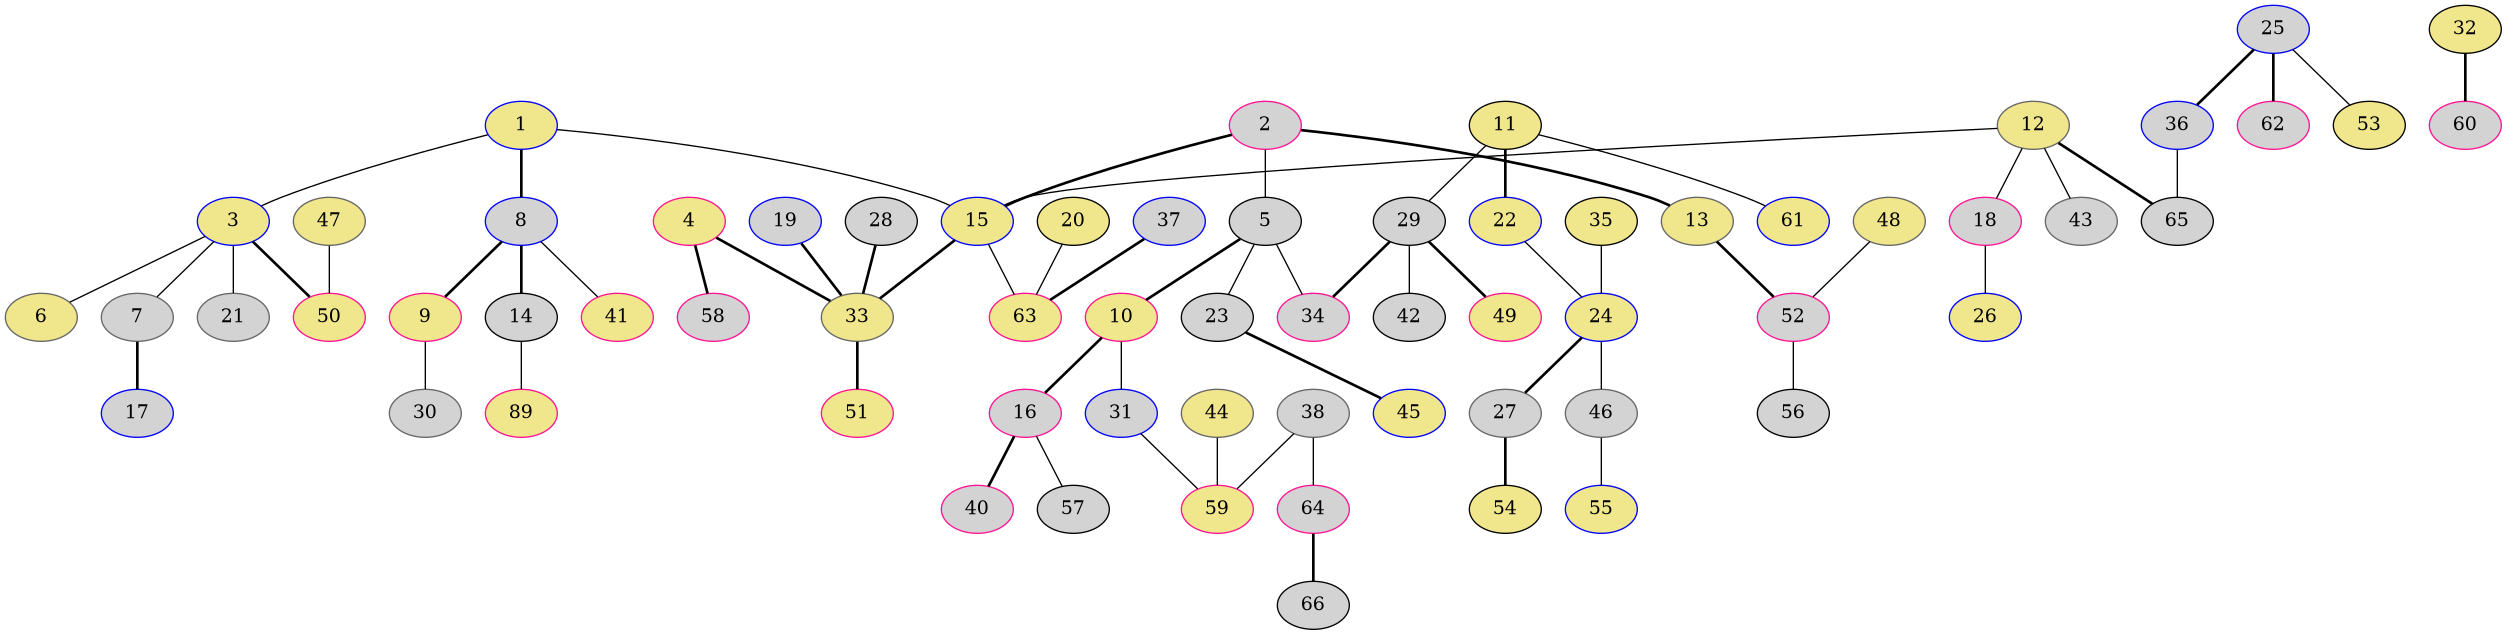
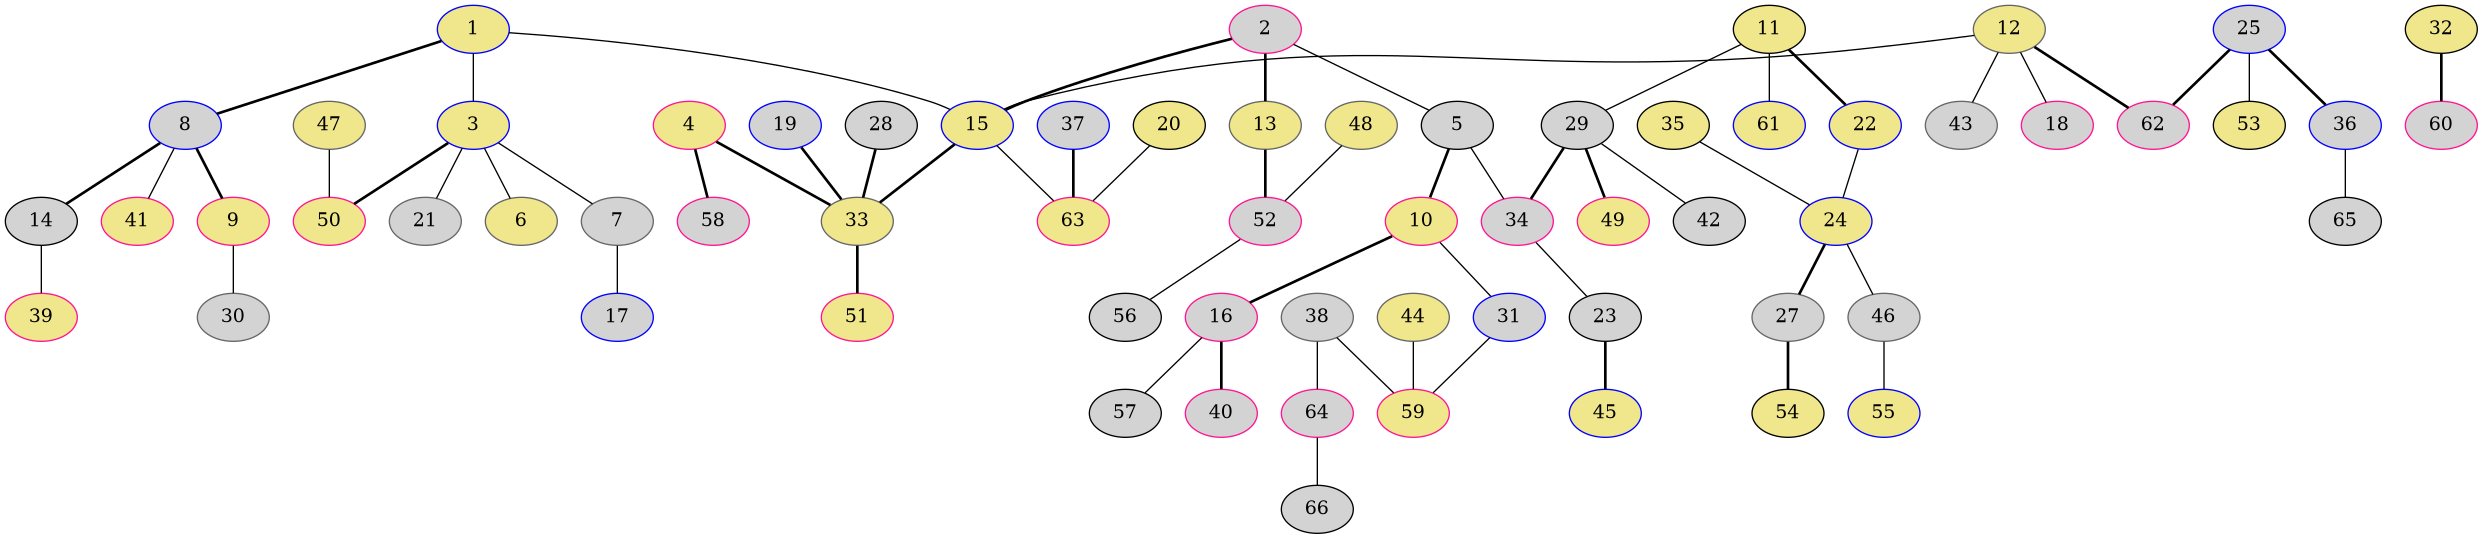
(2105, 173) -> (2081, 77)
(1241, 269) -> (1561, 269)
(1985, 317) -> none
(137, 365) -> (617, 269)
(521, 413) -> (41, 317)
(1313, 557) -> (1317, 461)
